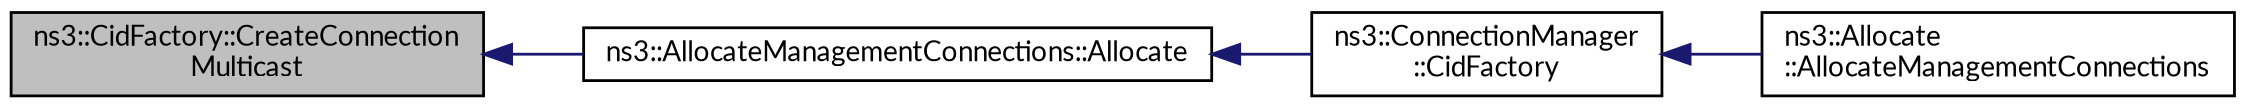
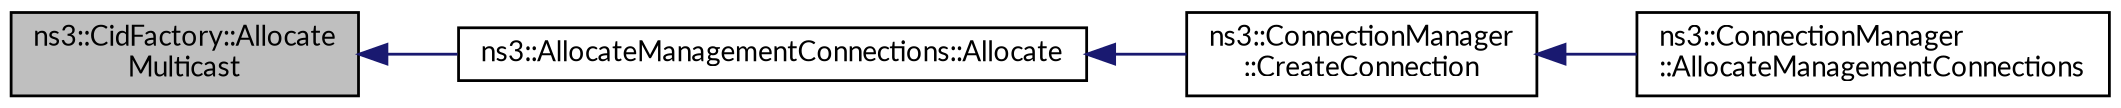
(247, 54) -> (185, 54)
(1487, 54) -> (1362, 54)
(1998, 54) -> (1873, 54)
